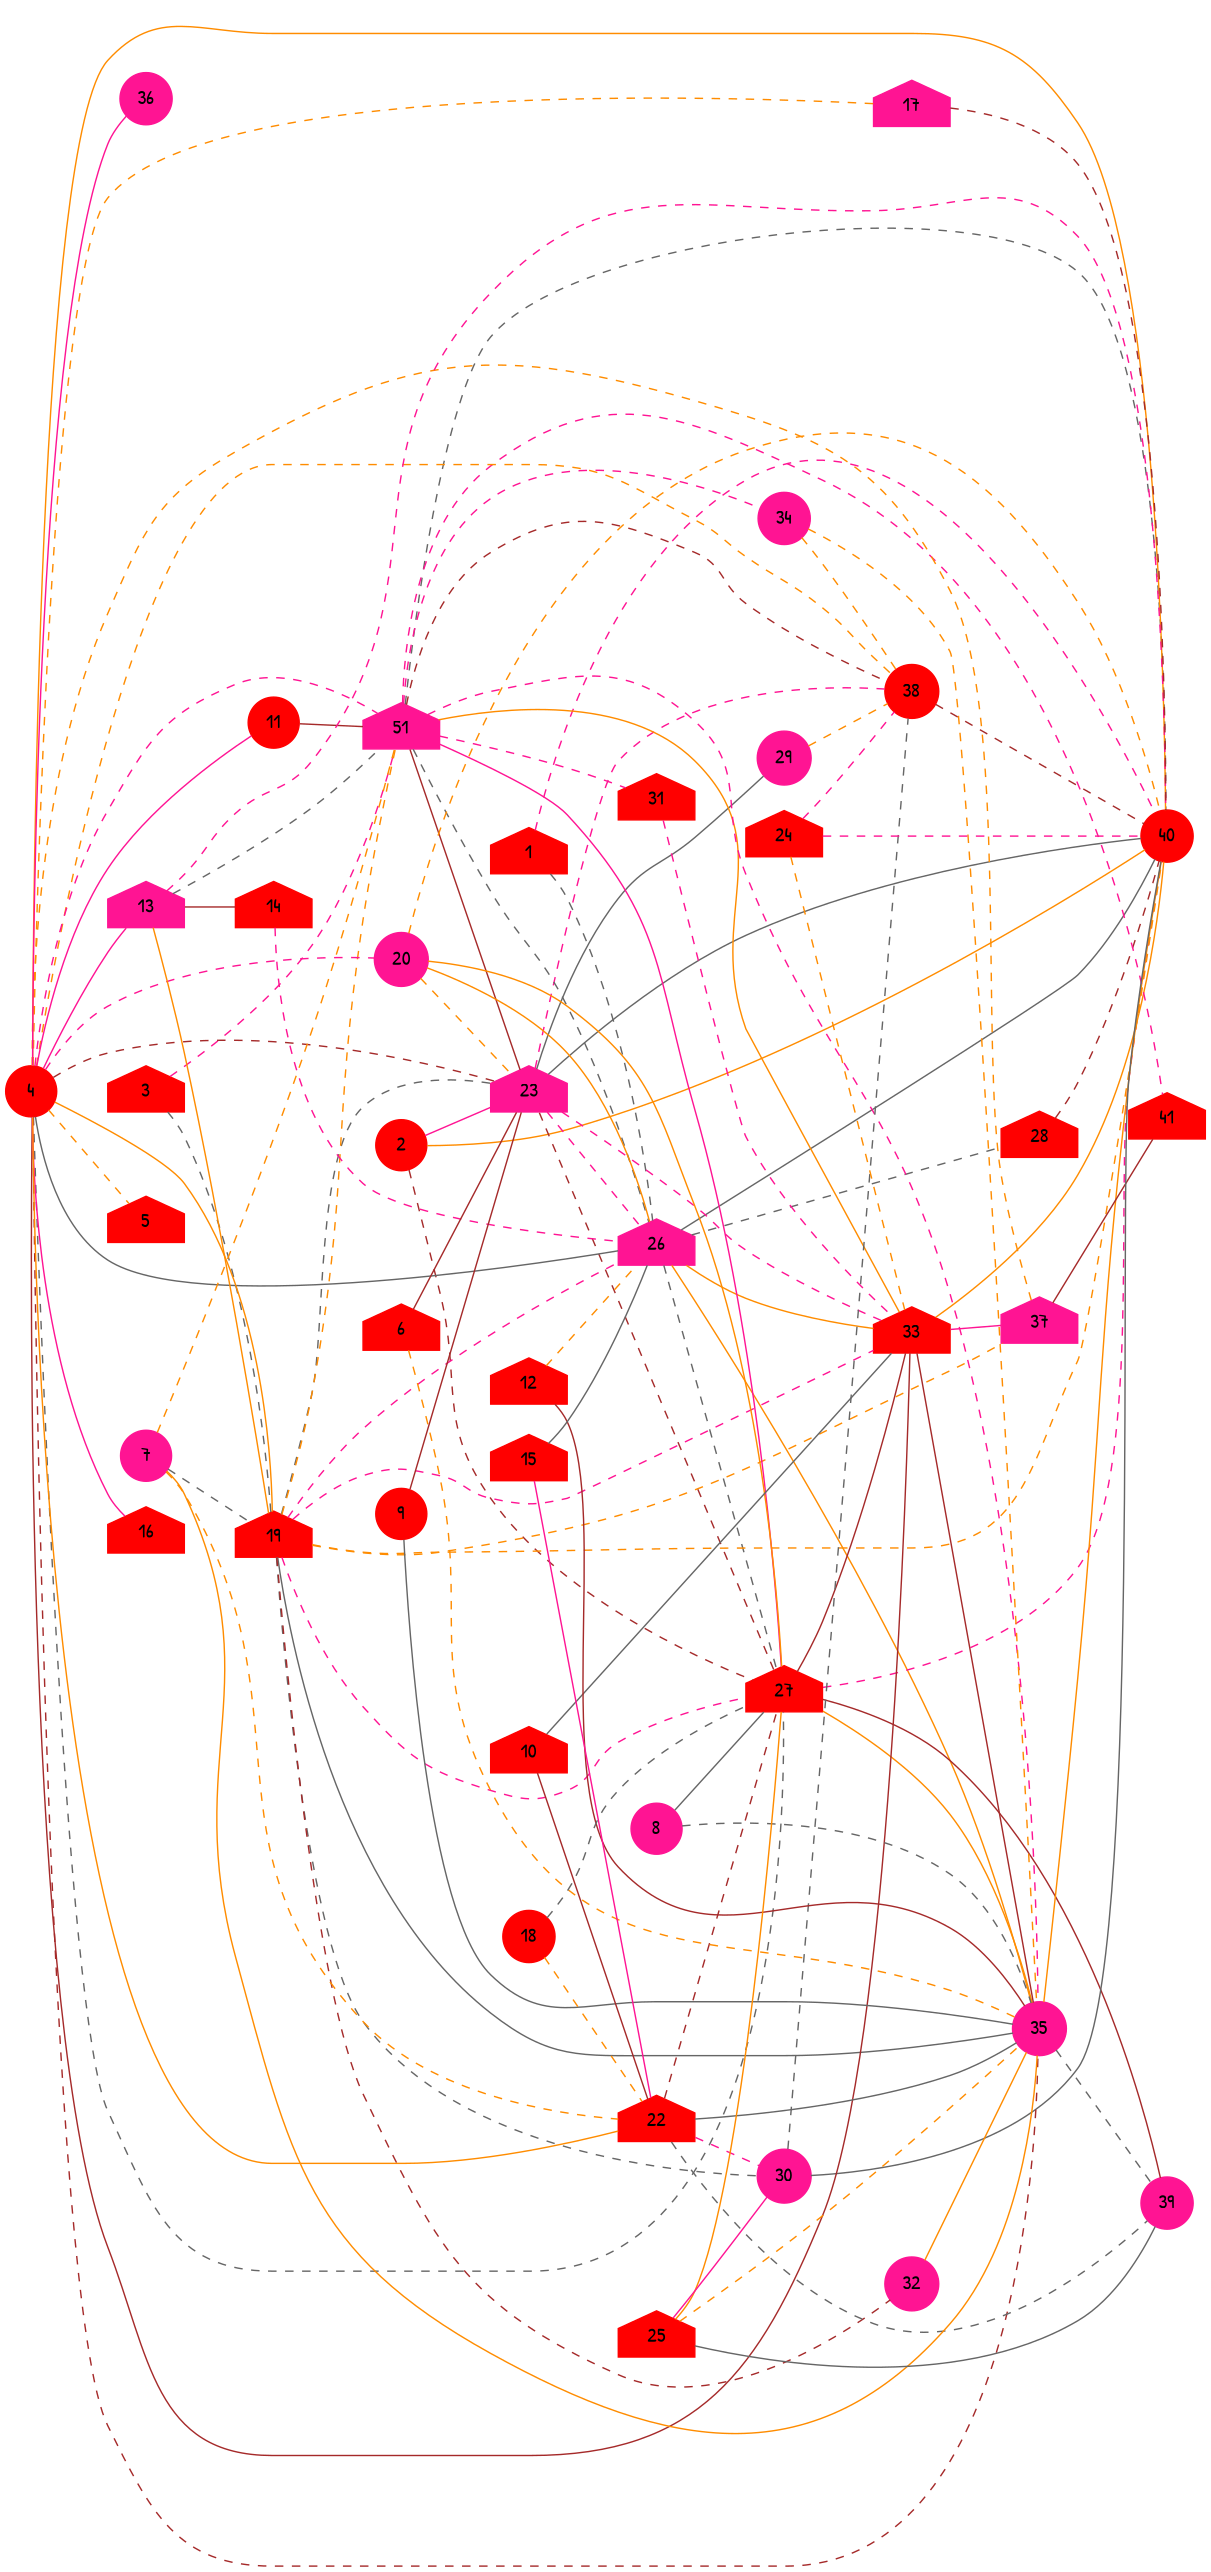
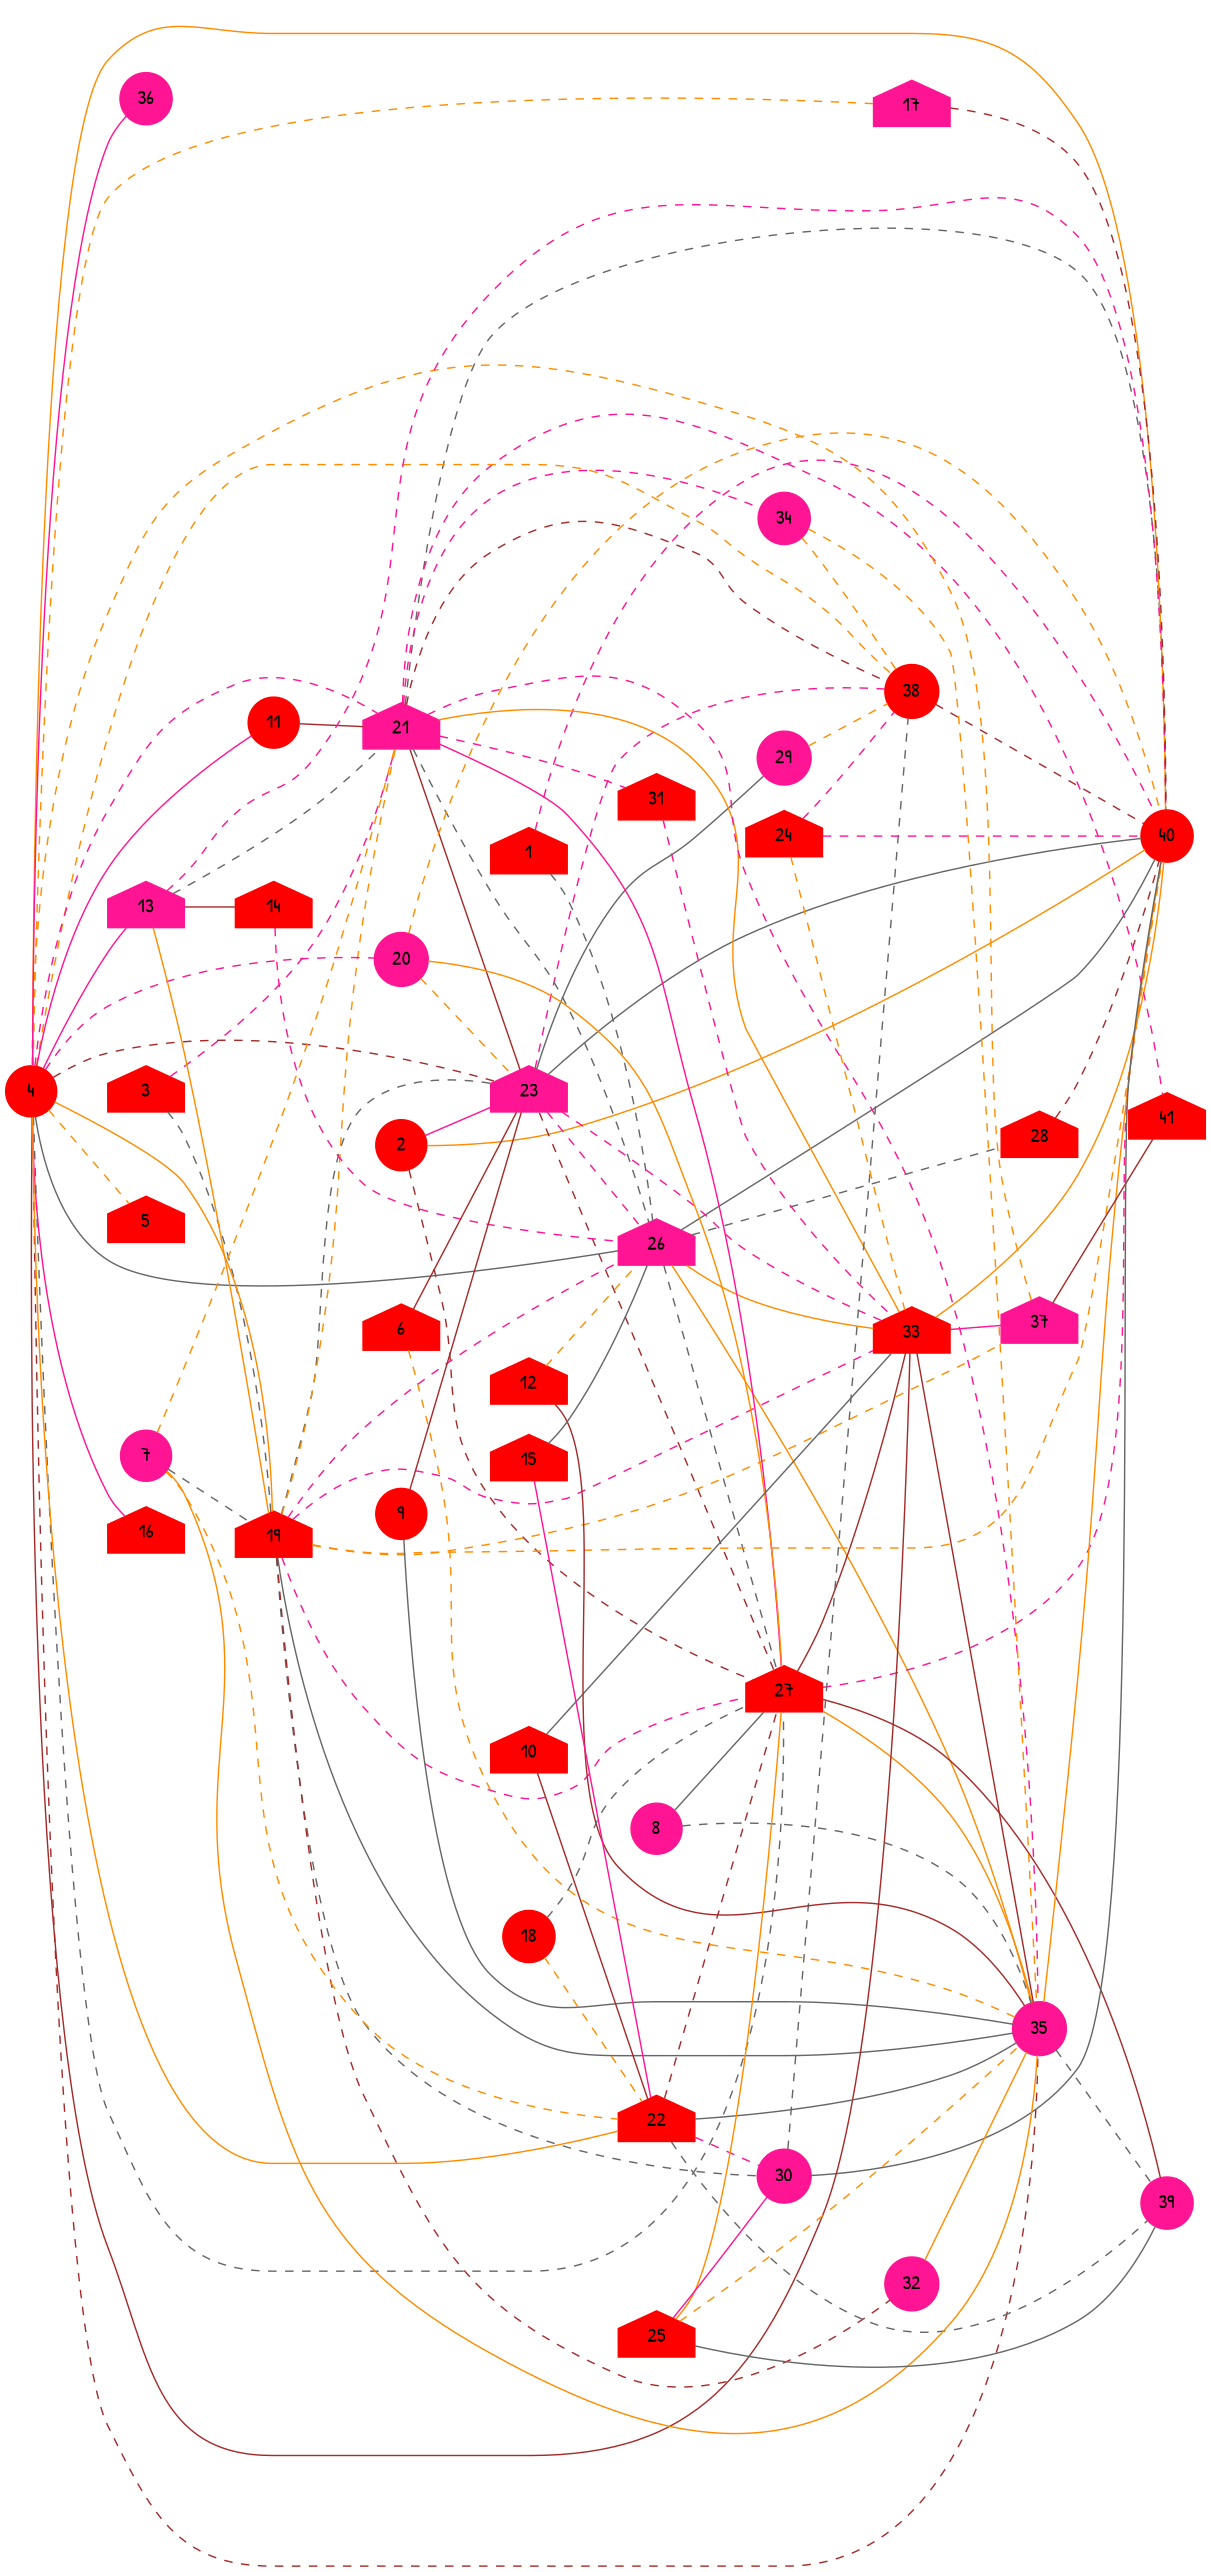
(401, 728) -> (401, 728)
(575, 1062) -> none
